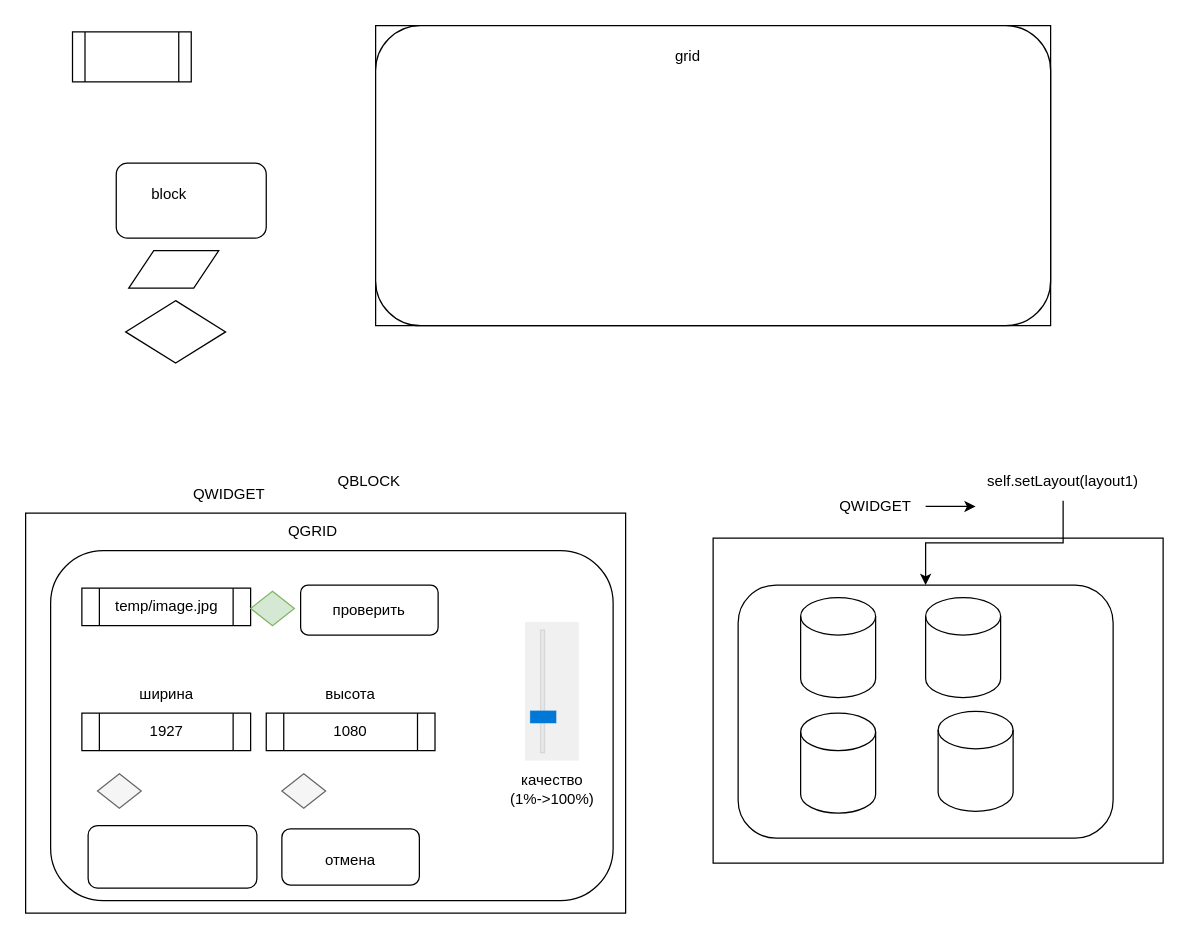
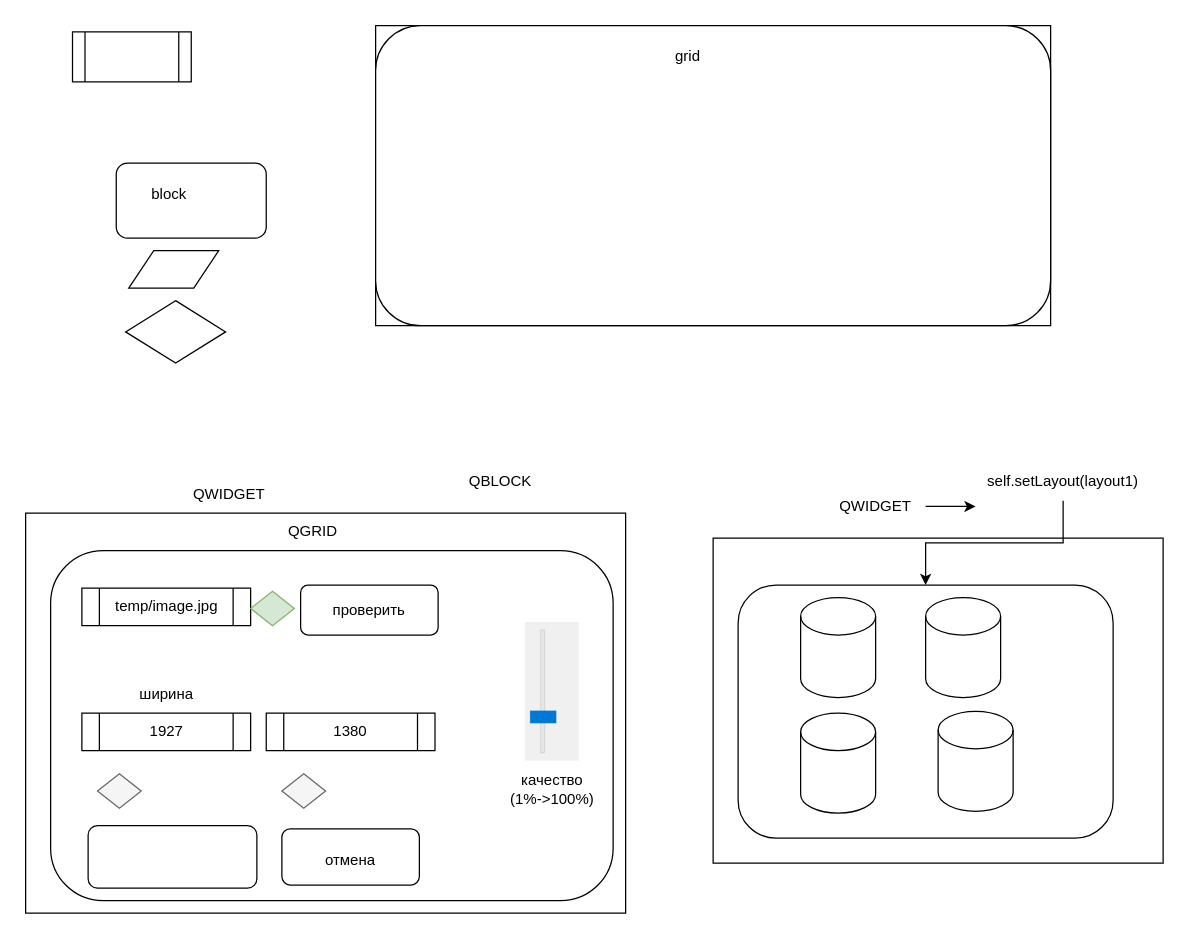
(369, 482) -> (501, 482)
(351, 694) -> none
(351, 732) -> (351, 732)
